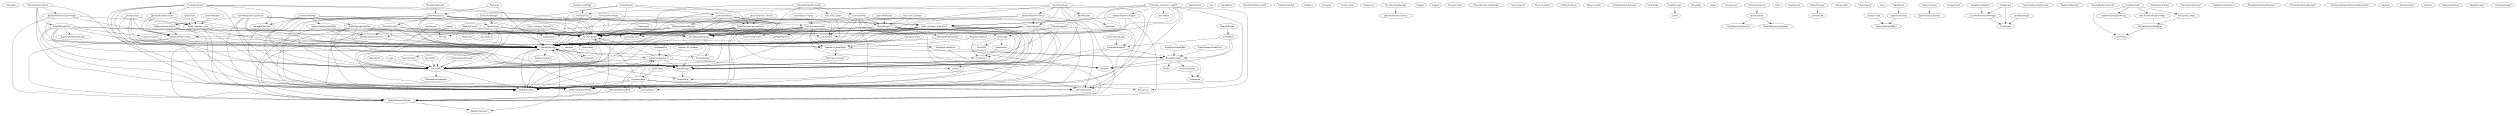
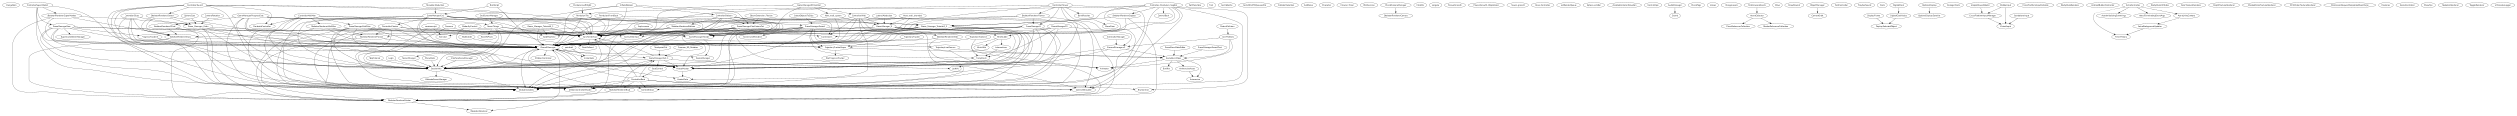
(781, 37) -> none
(565, 64) -> (325, 80)
